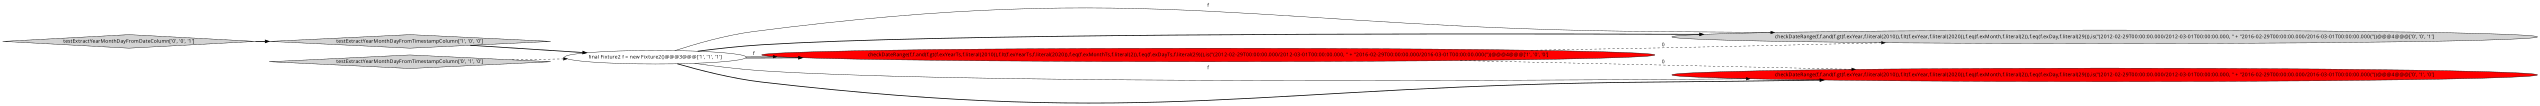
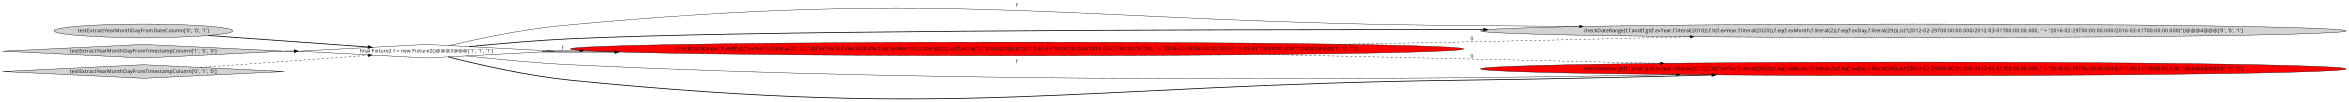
(129, 41) -> (143, 31)
(260, 41) -> (288, 41)
(655, 57) -> (427, 51)
